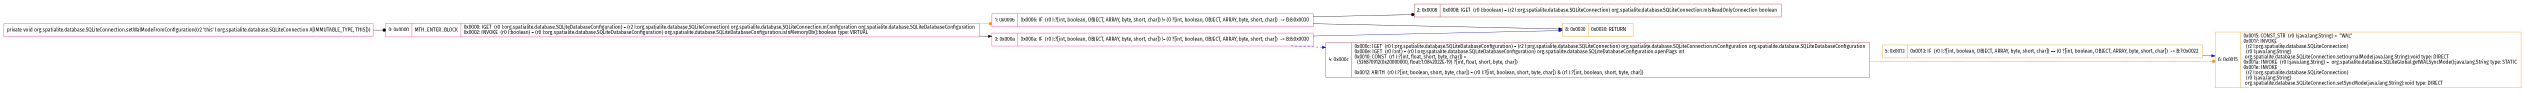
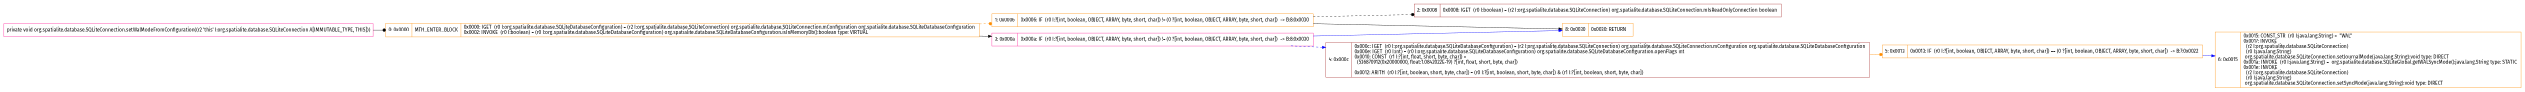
(1362, 16) -> (1362, 16)
(1153, 20) -> (1153, 20)
(984, 24) -> (984, 24)
(682, 30) -> (682, 30)
(2041, 62) -> (1875, 55)
